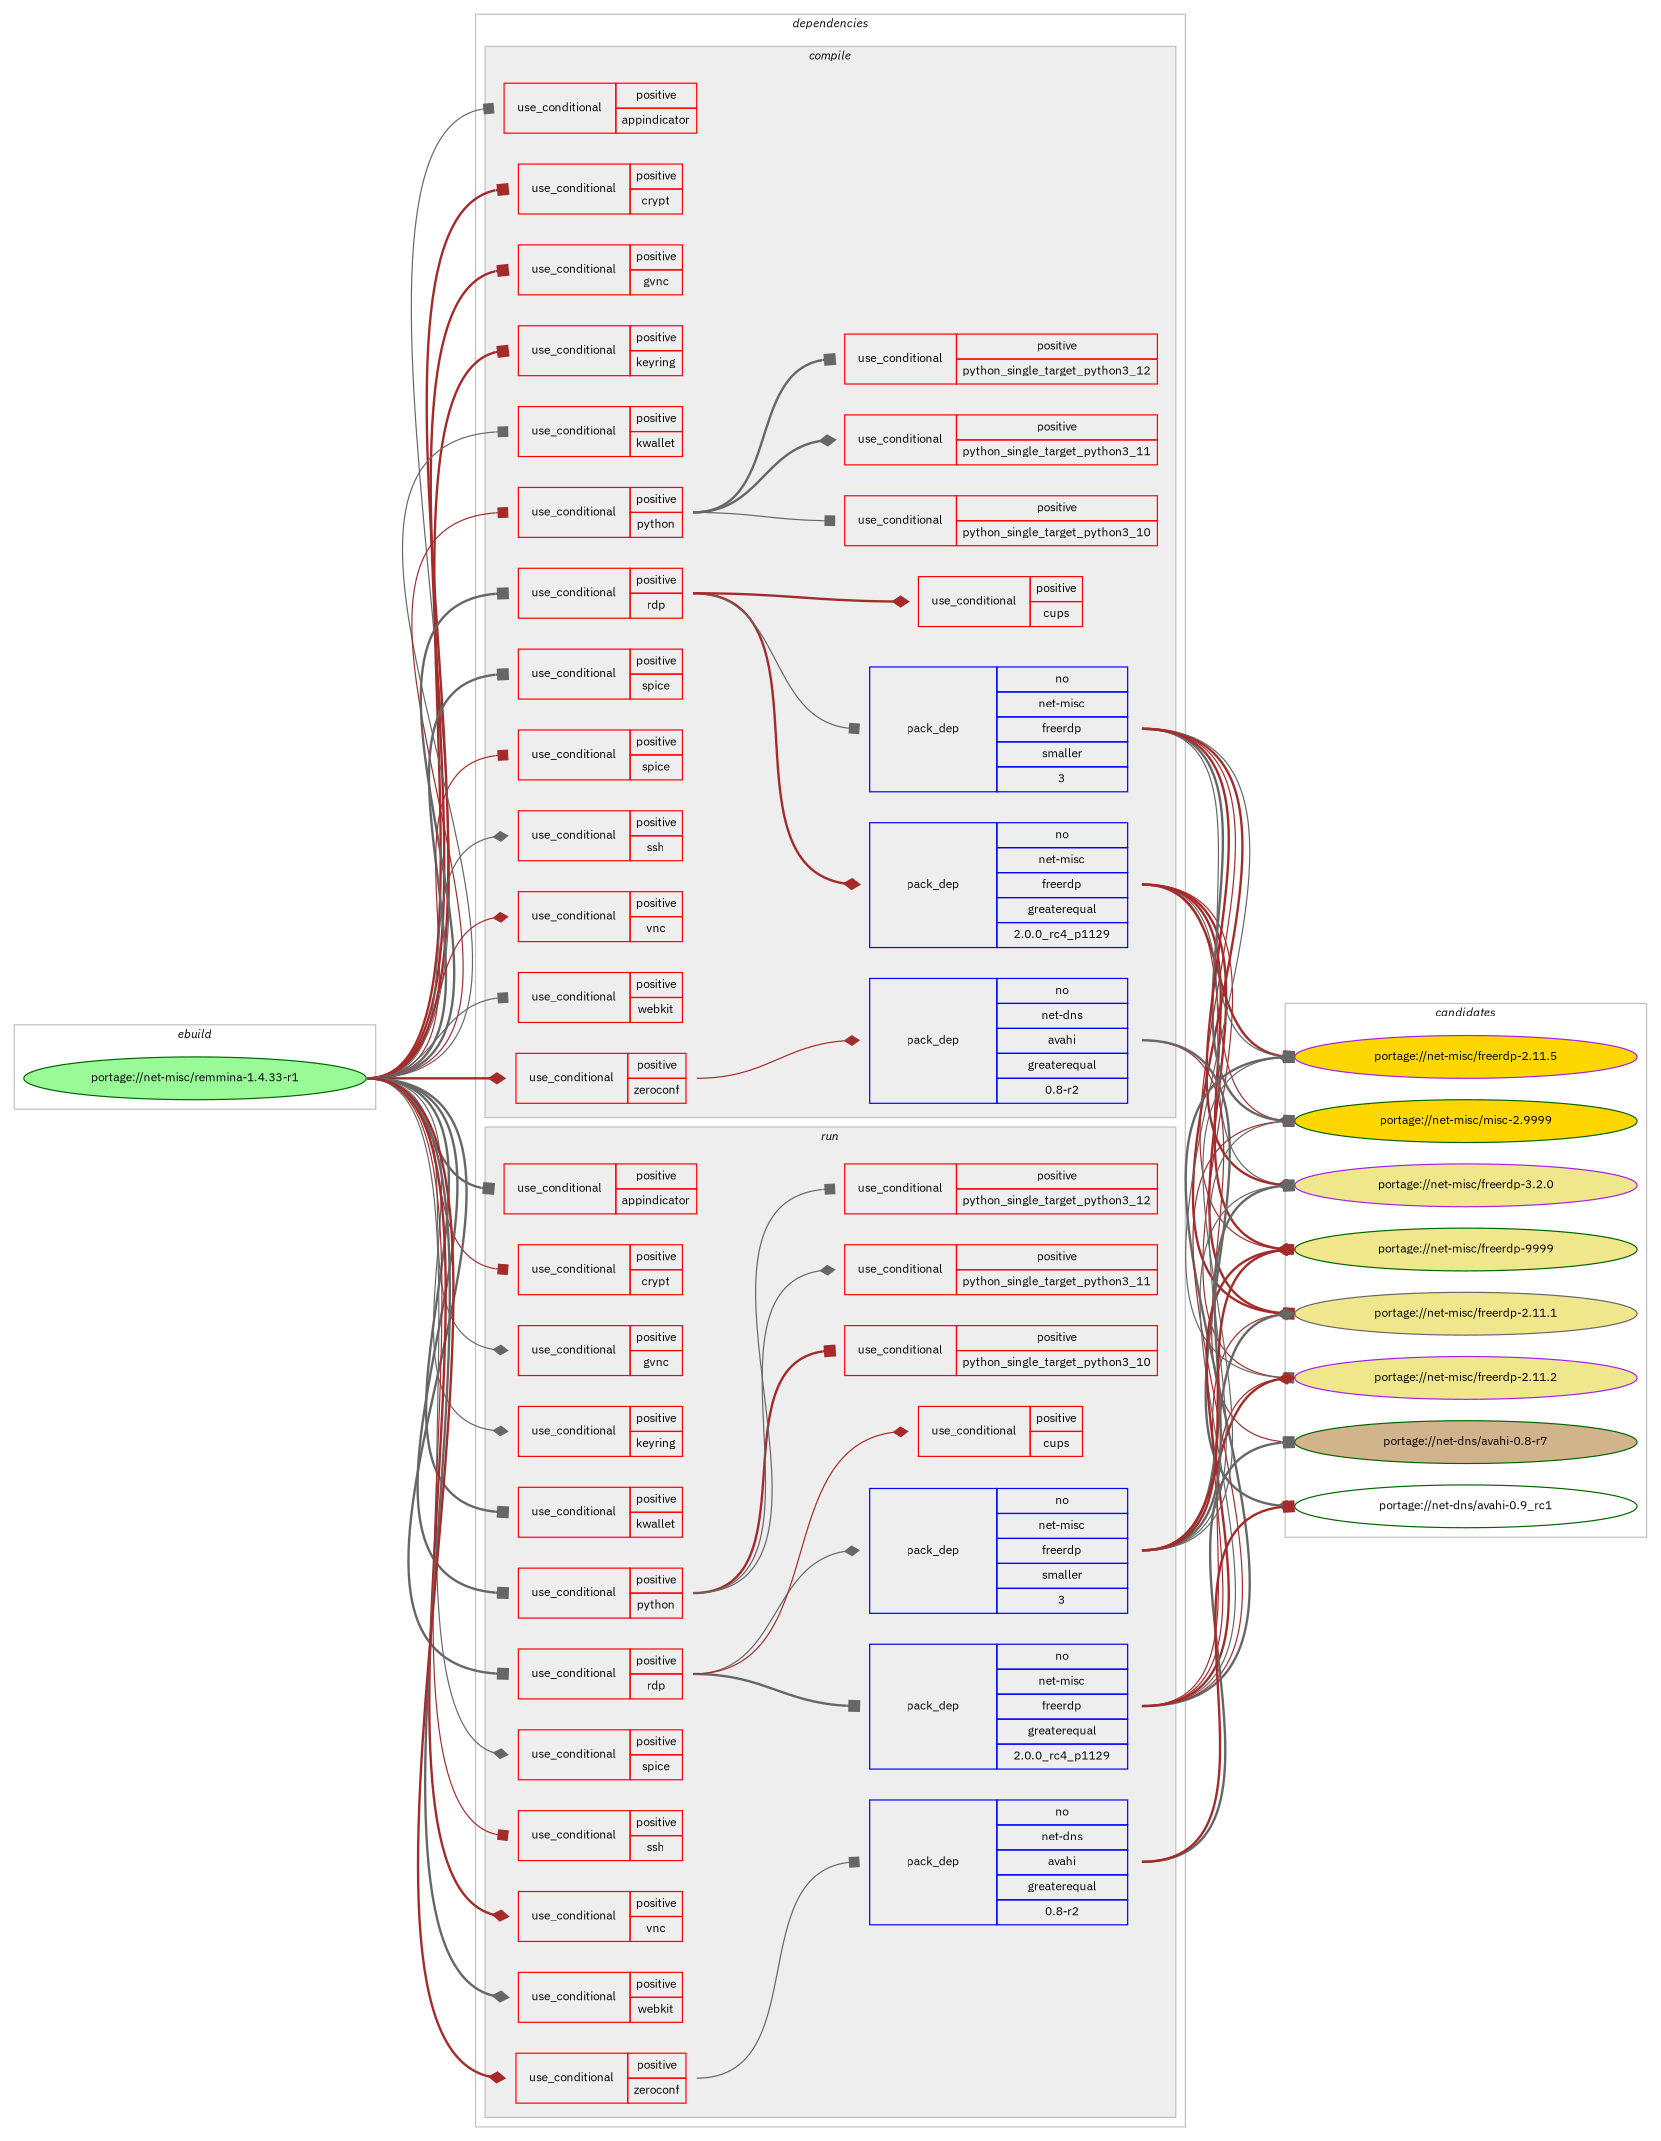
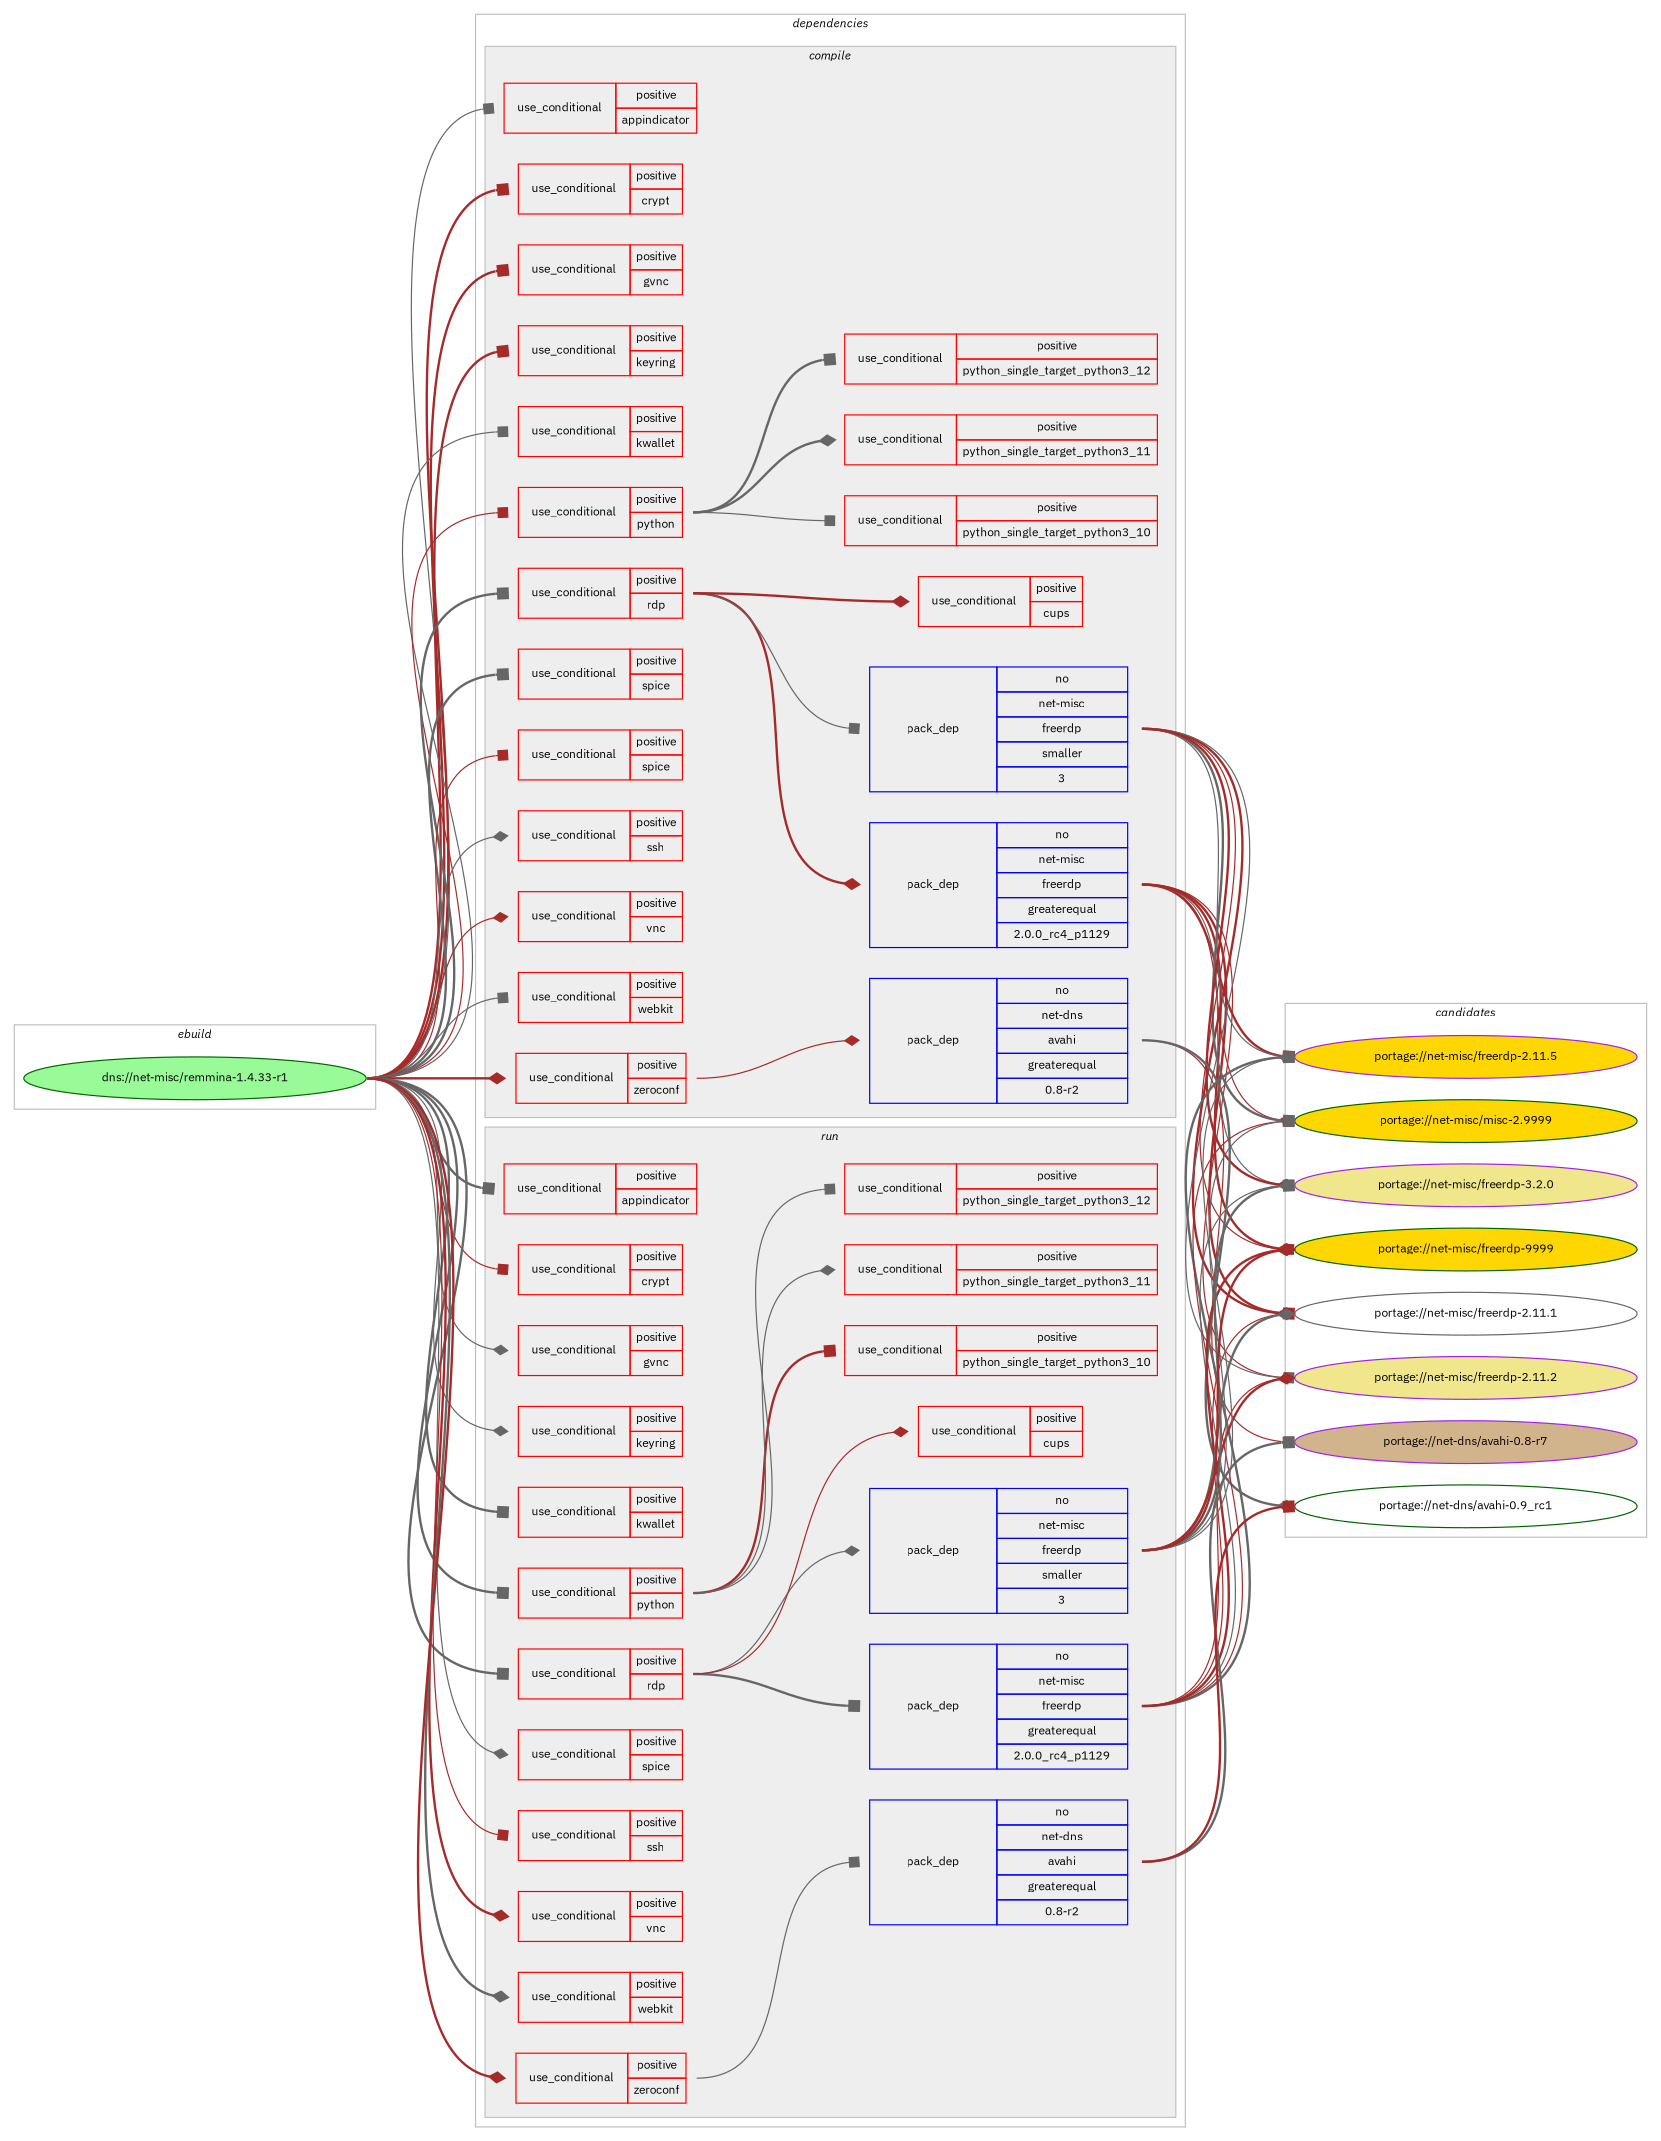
(195, 1078) -> (195, 1078)
(1466, 1250) -> (1466, 1250)
(1466, 1314) -> (1466, 1314)
(1466, 1442) -> (1466, 1442)
